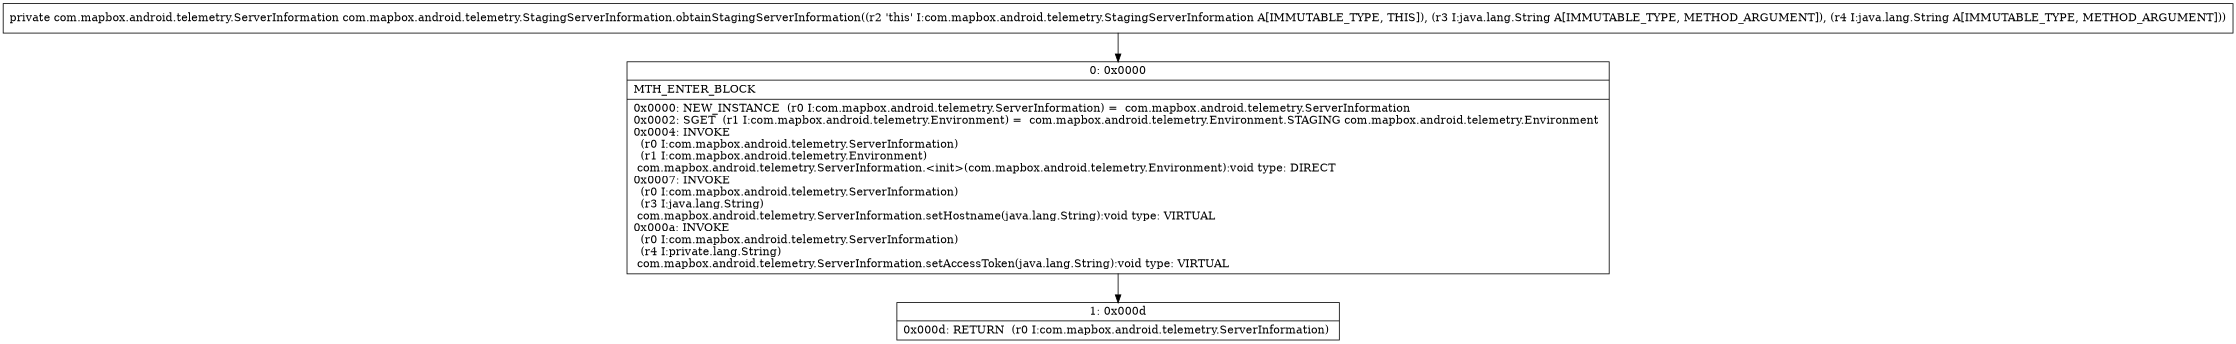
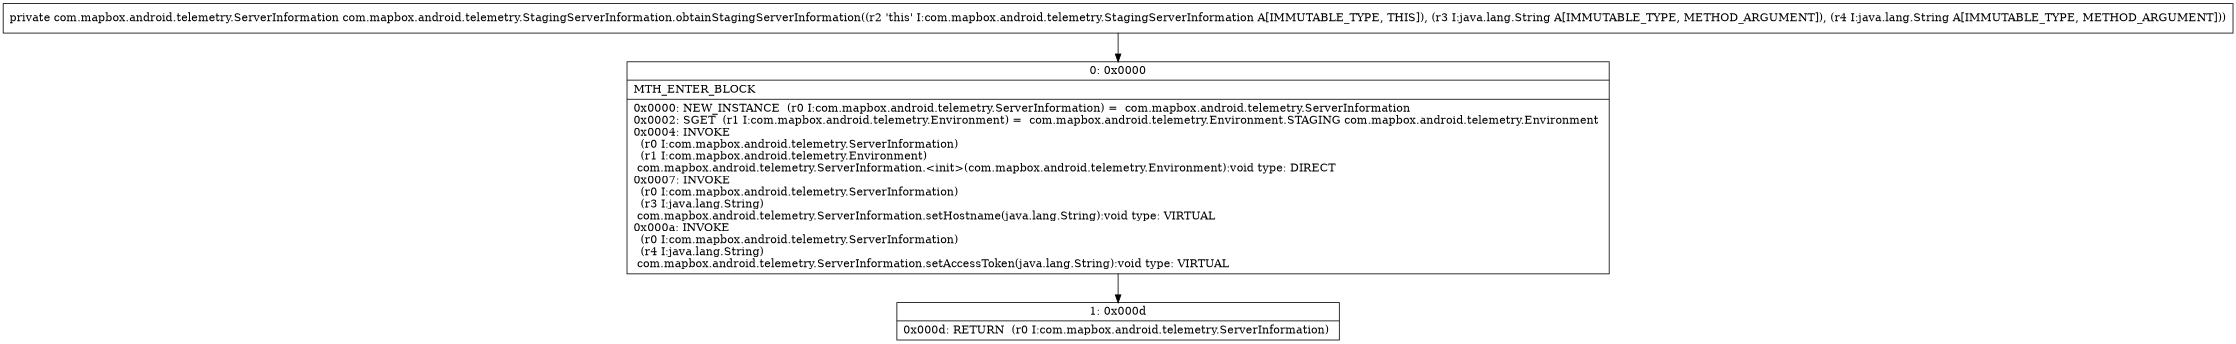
(708, 252) -> (699, 252)
